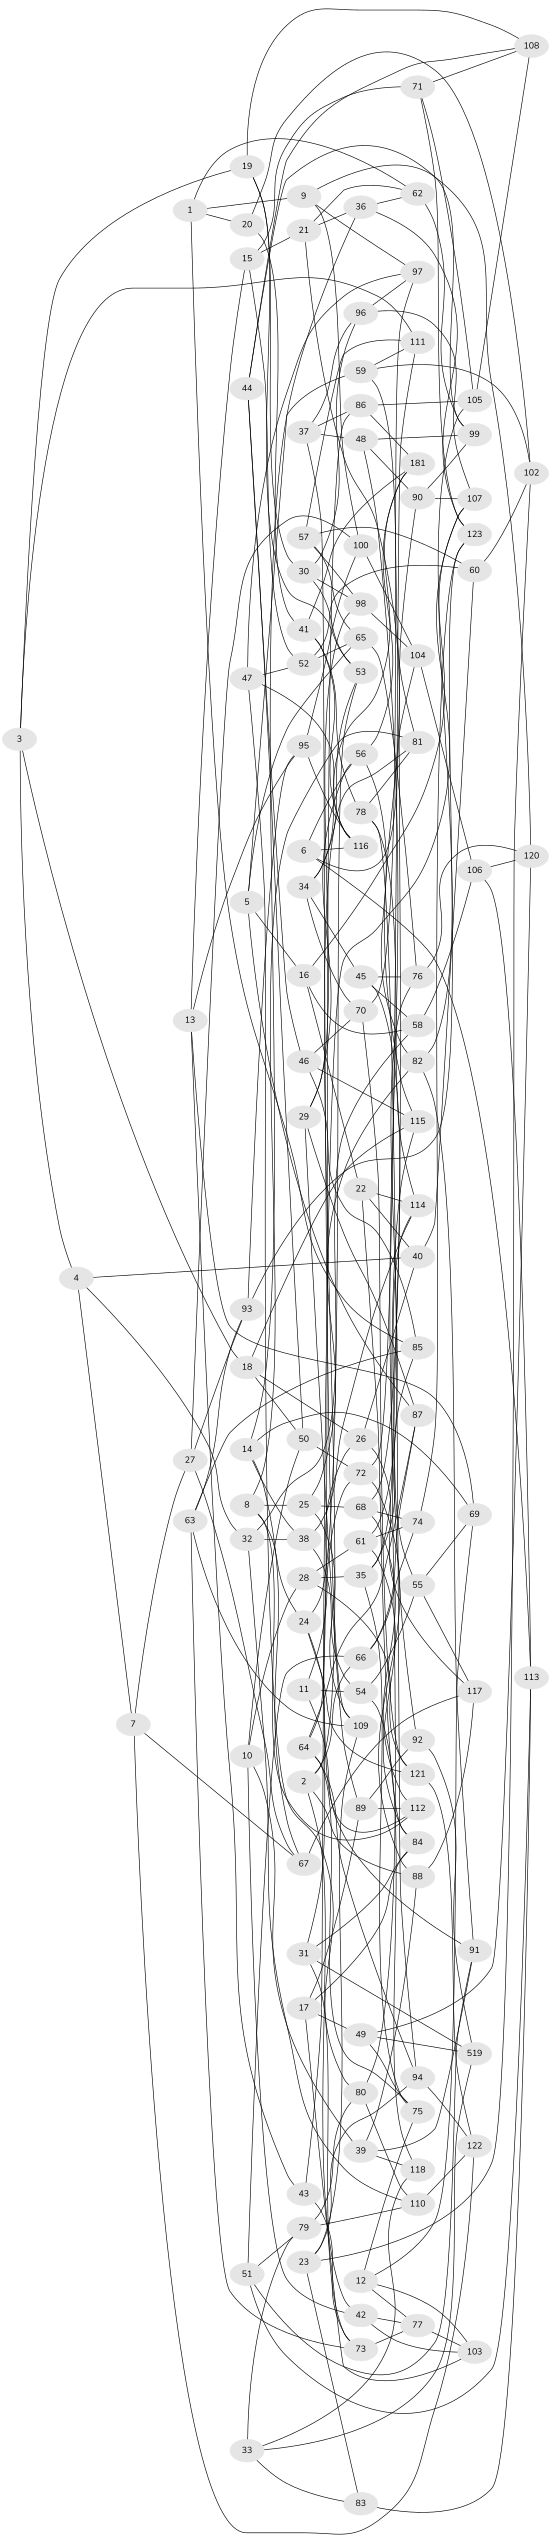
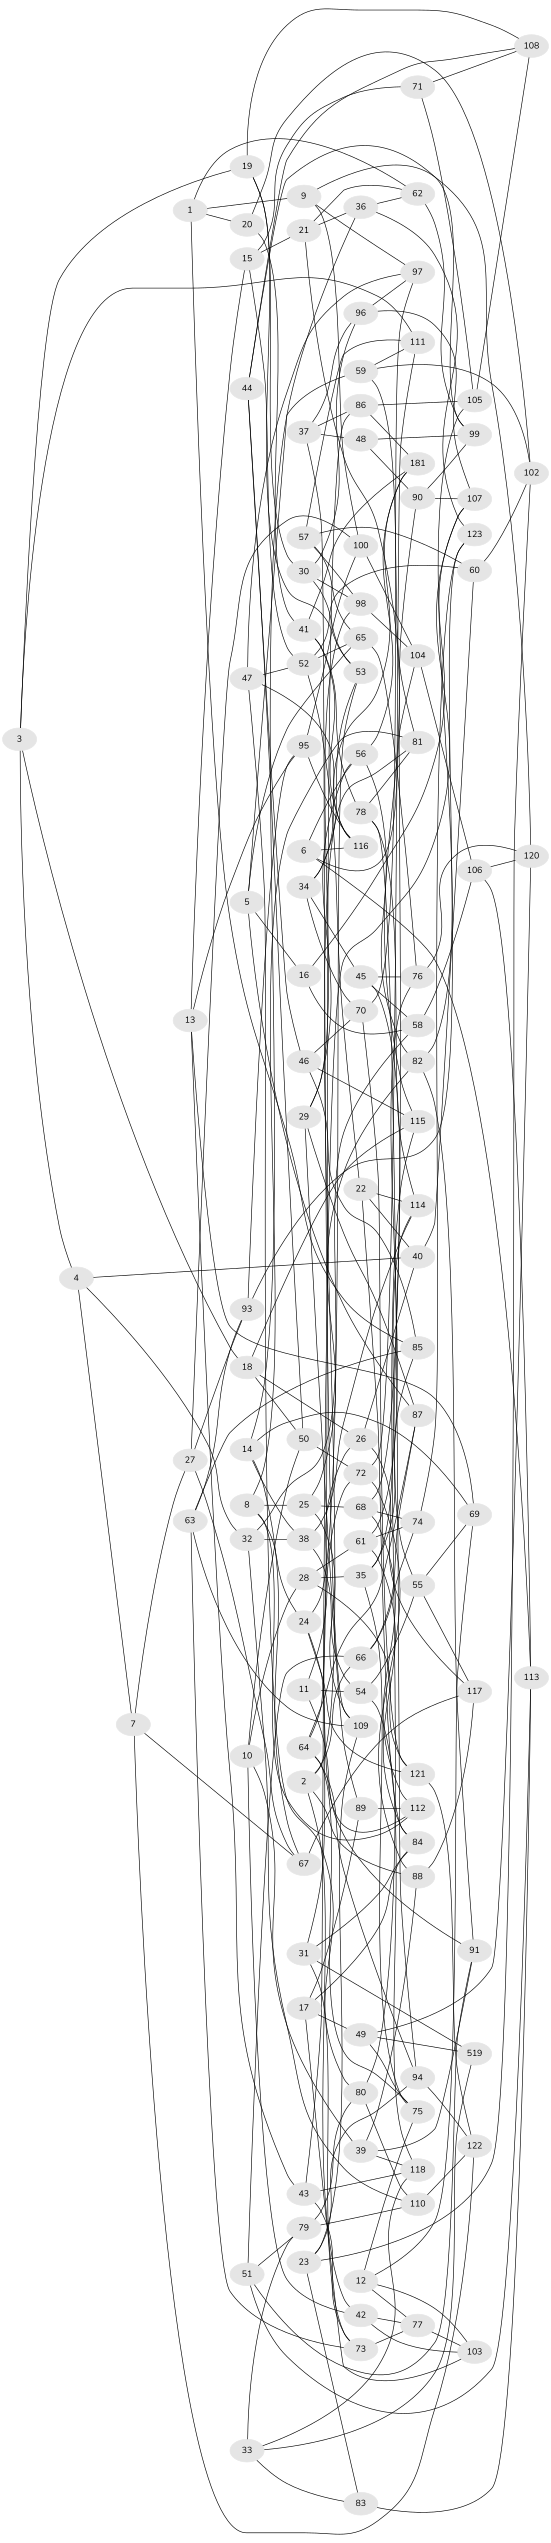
(438, 313) -> none
(342, 1121) -> (335, 863)
(418, 1740) -> none
none -> (355, 2183)
